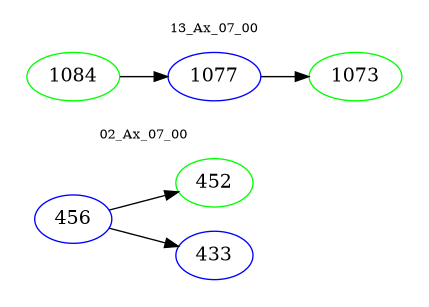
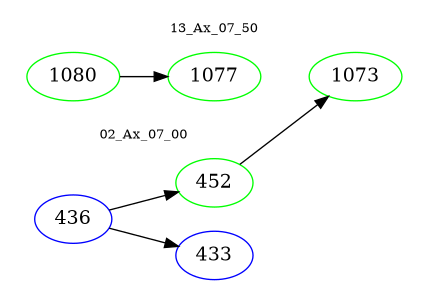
(214, 29) -> (214, 29)
(73, 77) -> (73, 77)
(214, 77) -> (214, 77)
(278, 77) -> (279, 134)
(73, 219) -> (73, 219)
